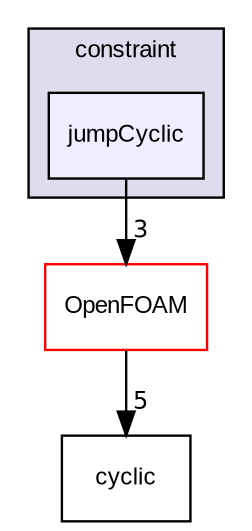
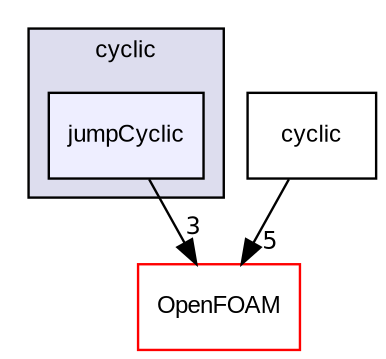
(126, 51) -> (126, 51)
(126, 381) -> (271, 211)
